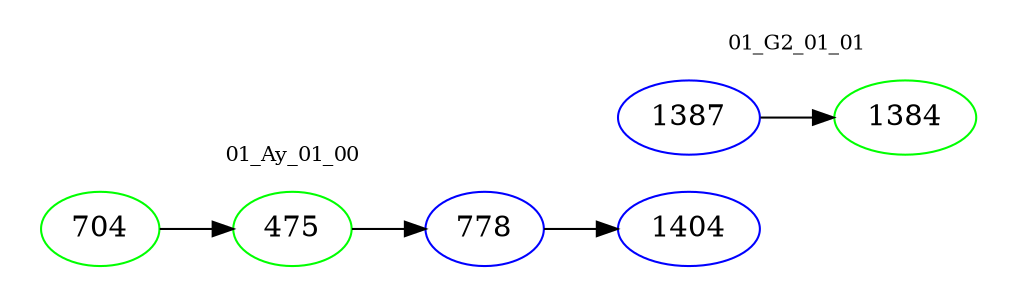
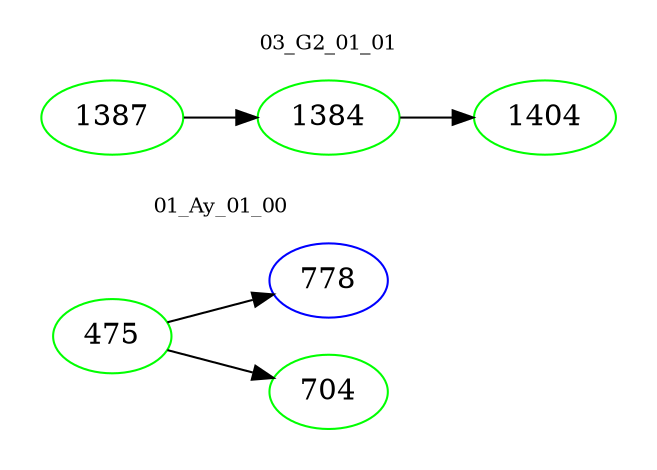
(797, 44) -> (329, 44)
(689, 118) -> (112, 118)
(186, 229) -> (210, 361)
(573, 229) -> (426, 118)
(689, 229) -> (545, 118)
